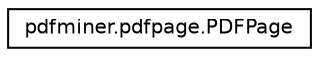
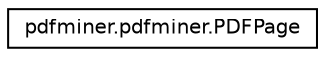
(160, 28) -> (163, 28)
